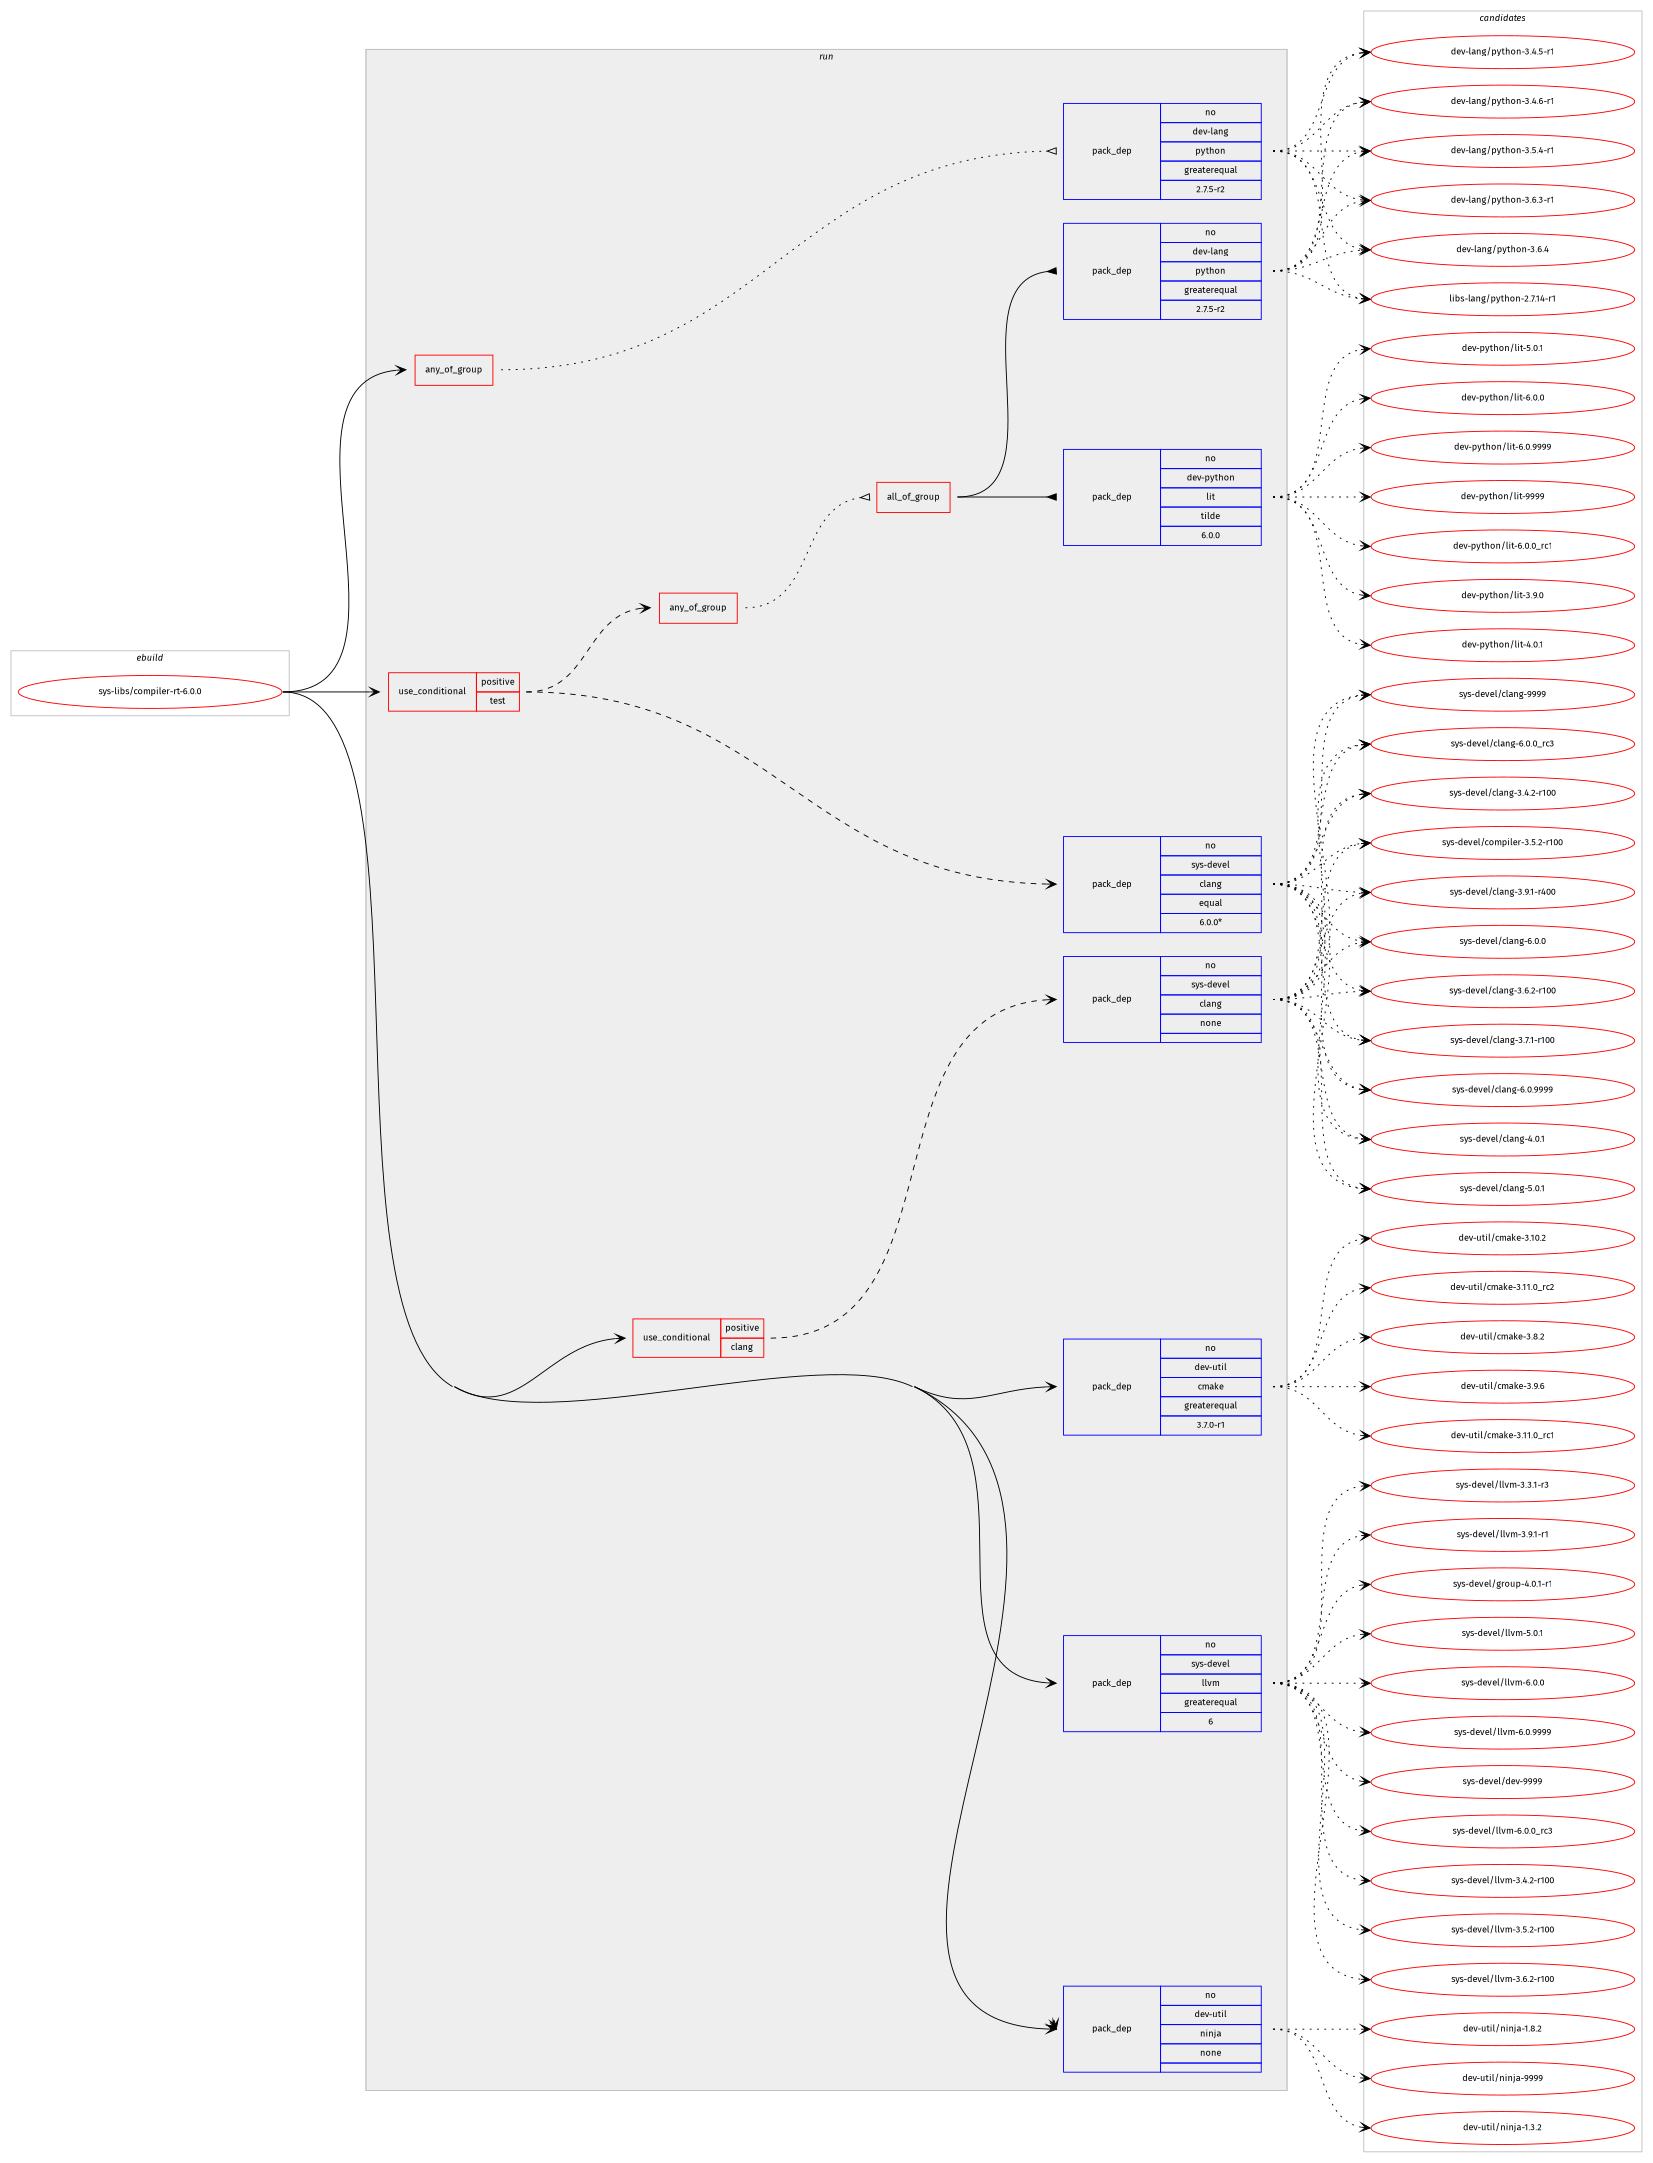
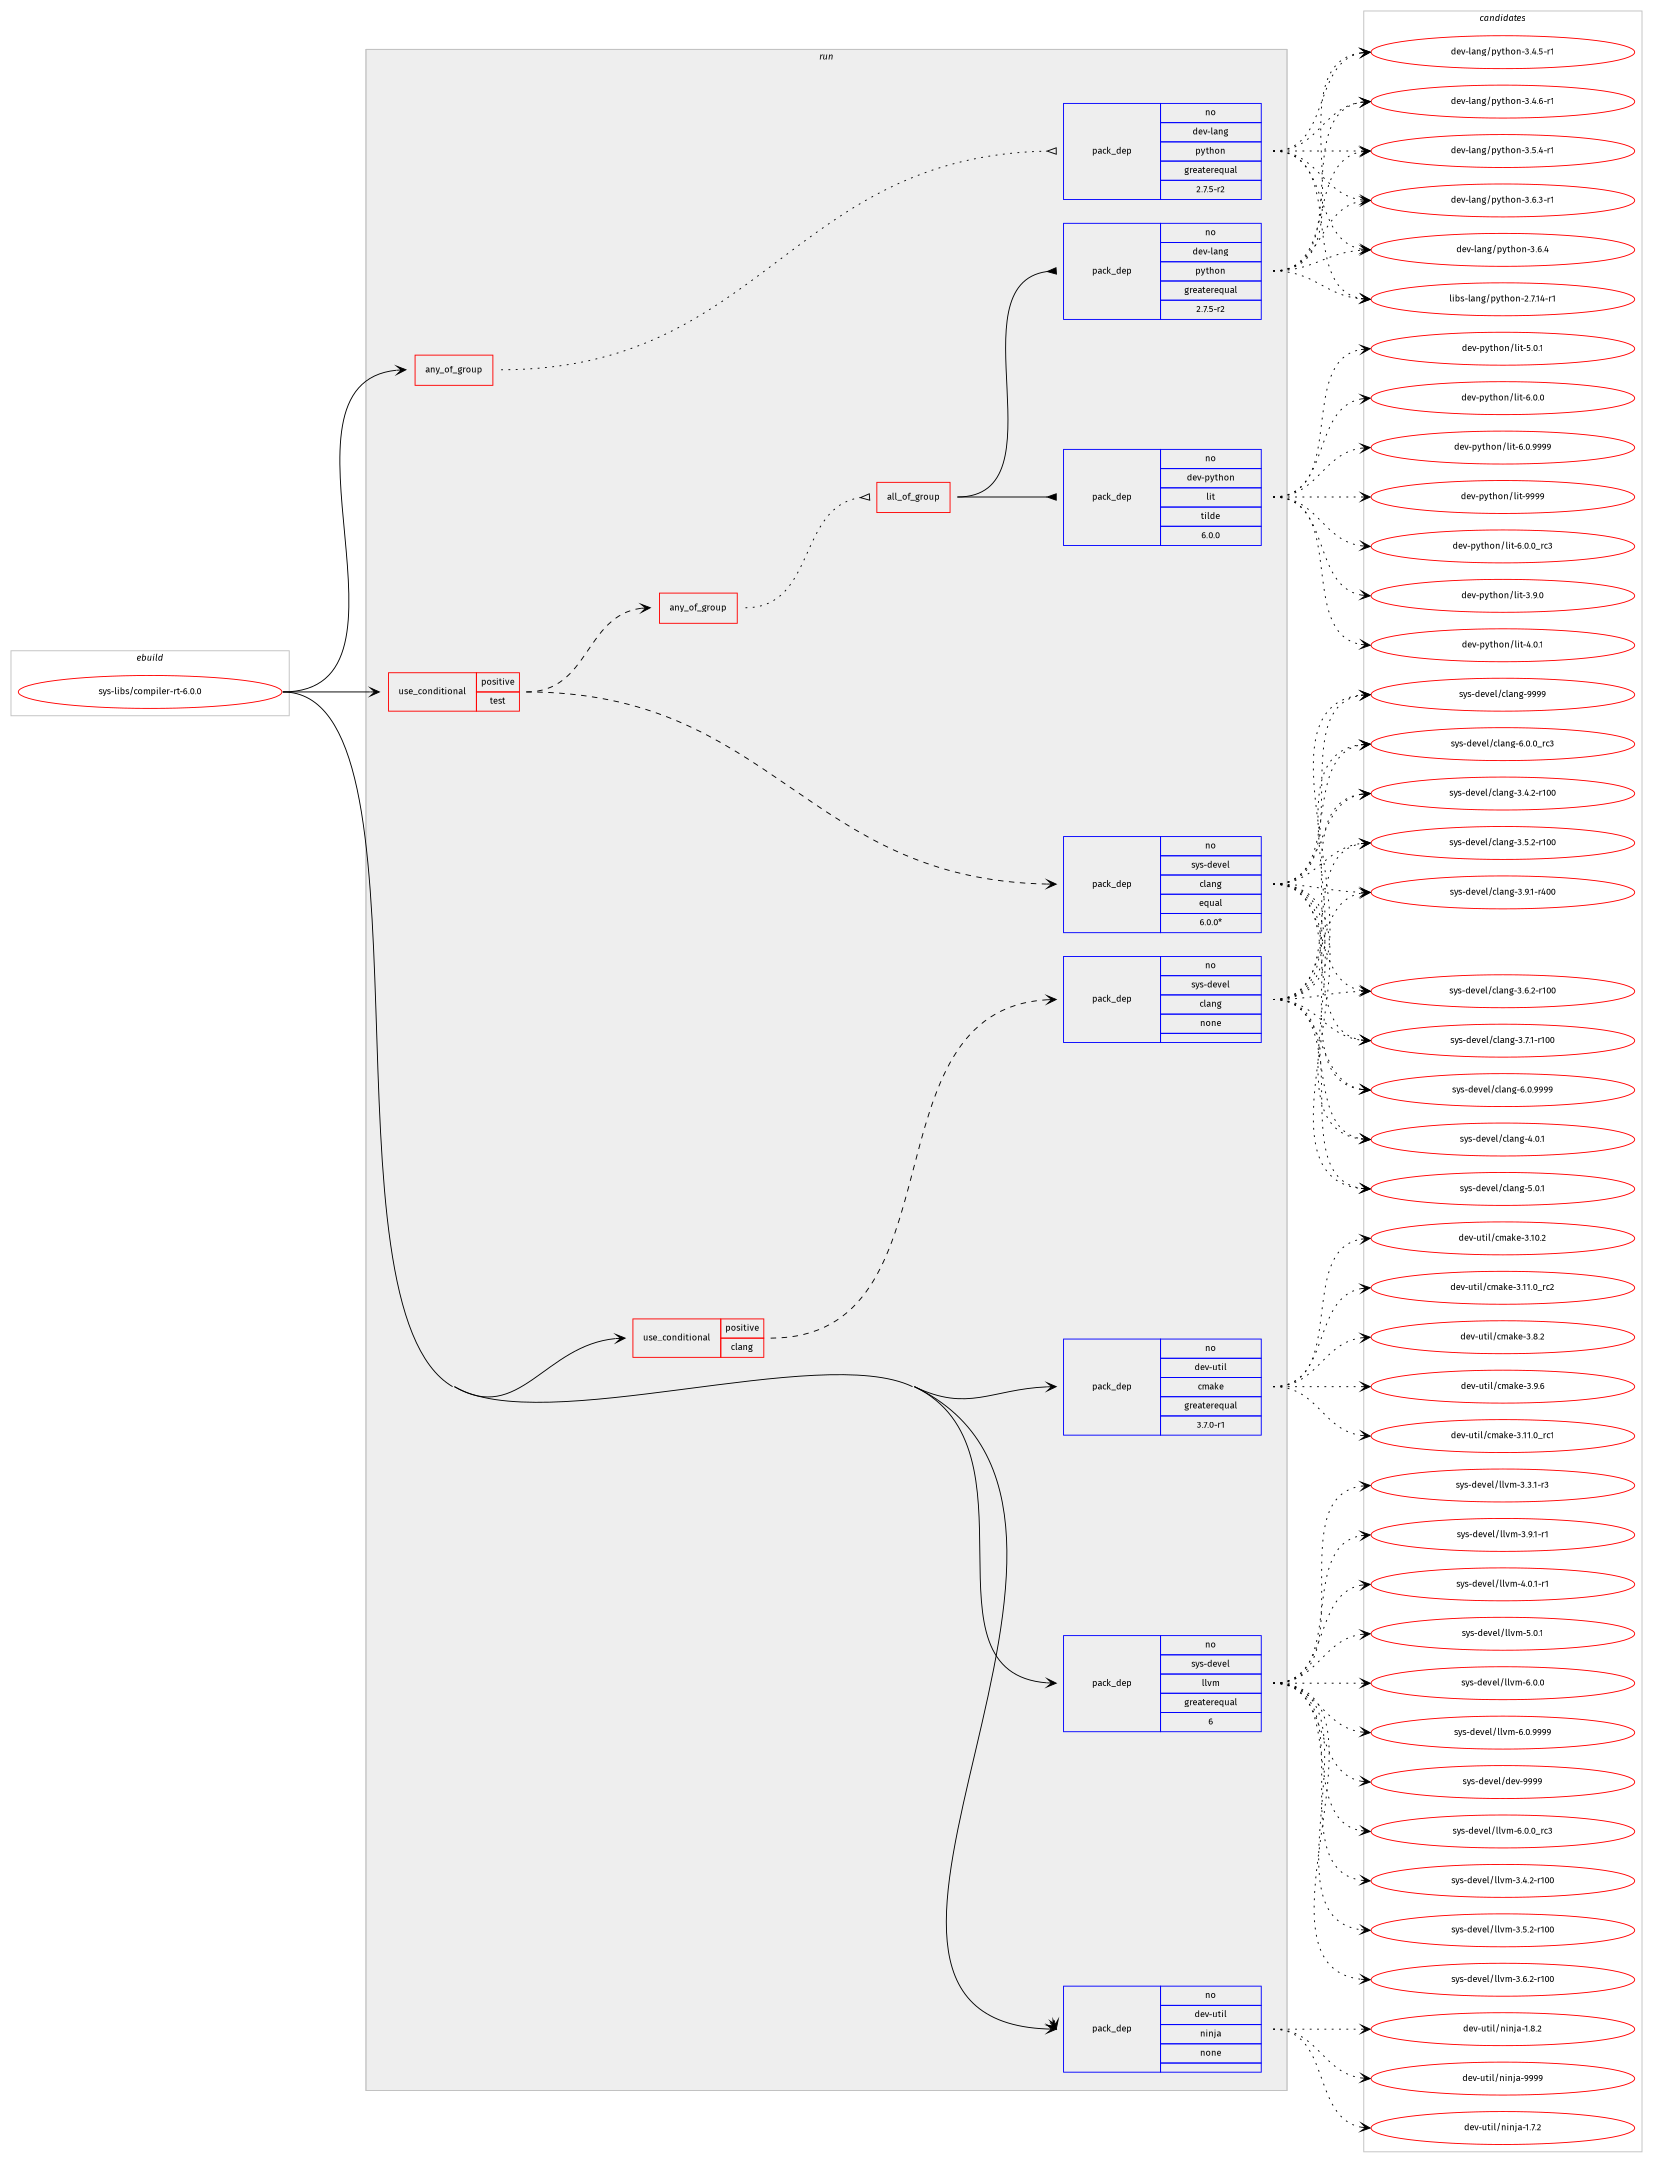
(1503, 546) -> (1503, 546)
(1503, 843) -> (1503, 843)
(1503, 942) -> none
(1503, 1584) -> (1503, 1584)
(1503, 2128) -> (1503, 2128)
